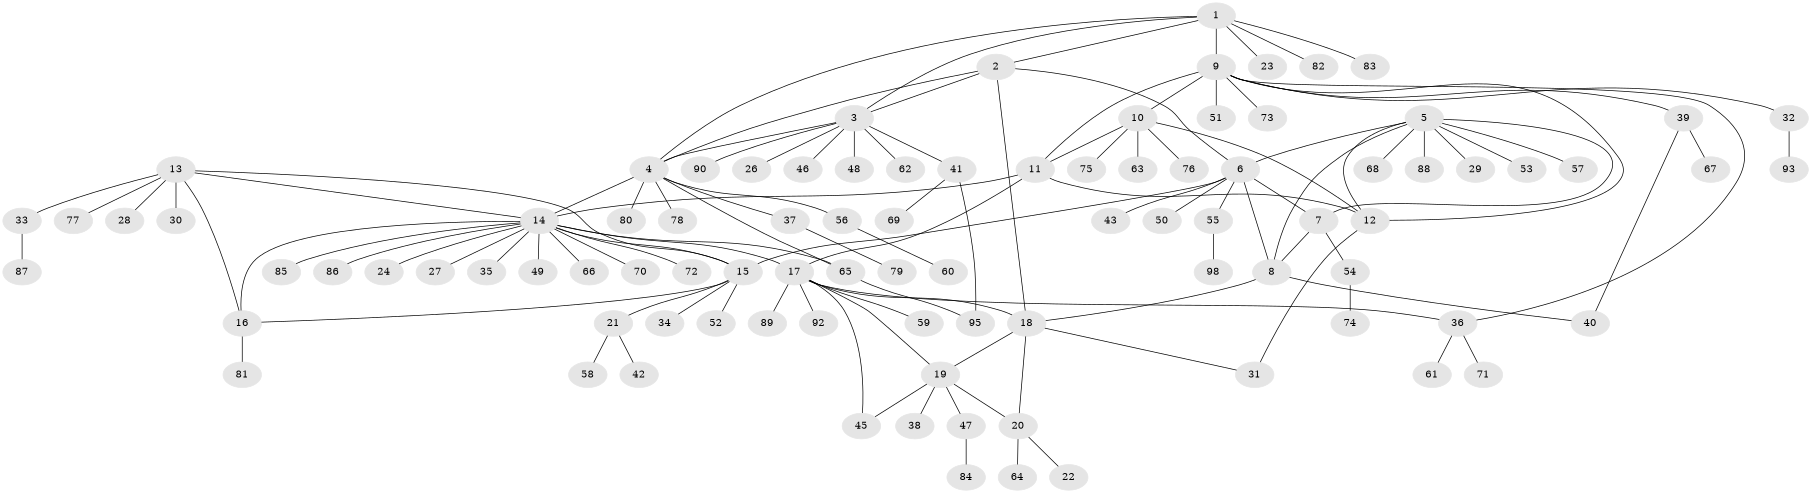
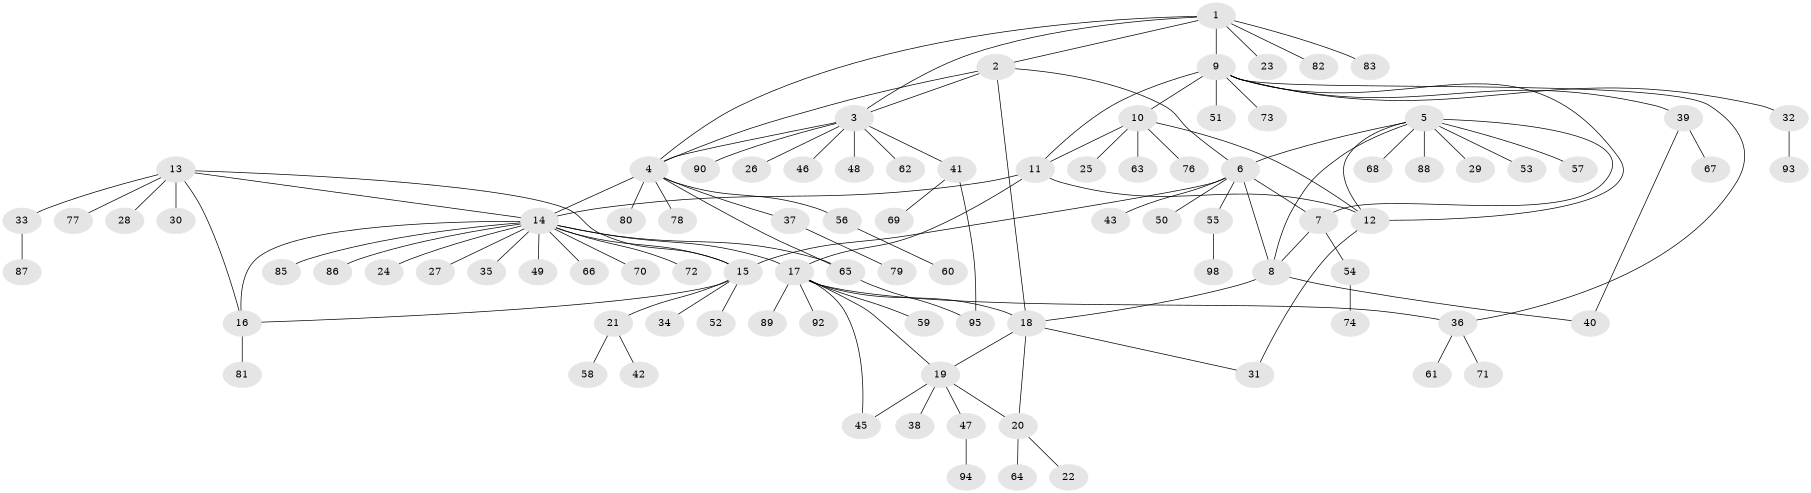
(1087, 170) -> (1087, 170)
(966, 477) -> (966, 477)
